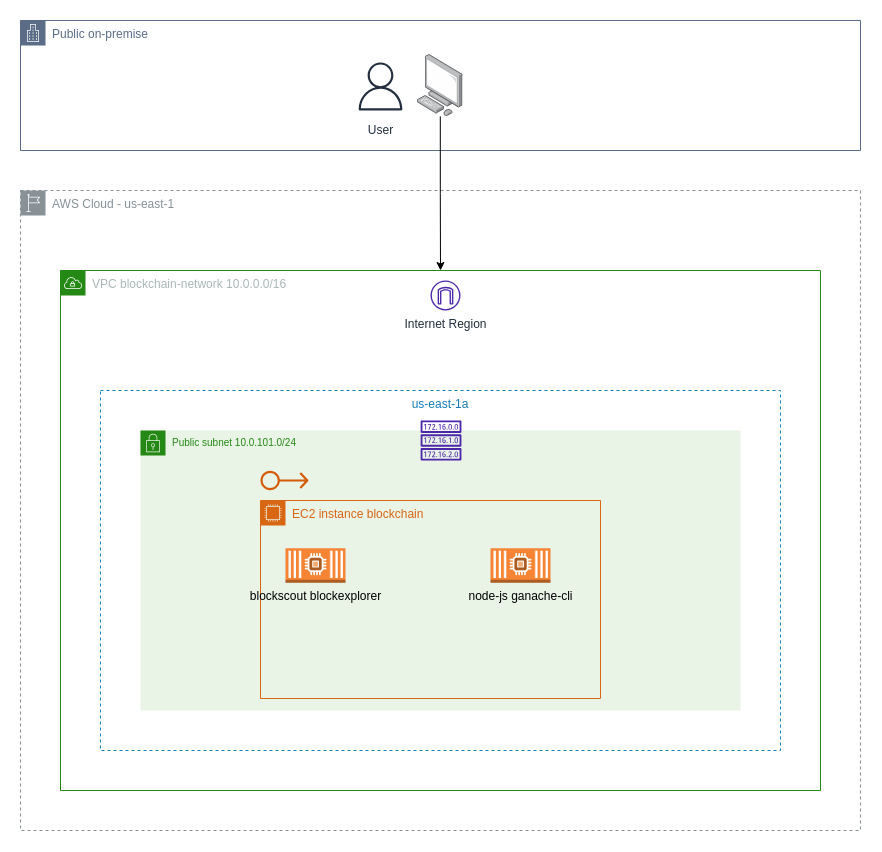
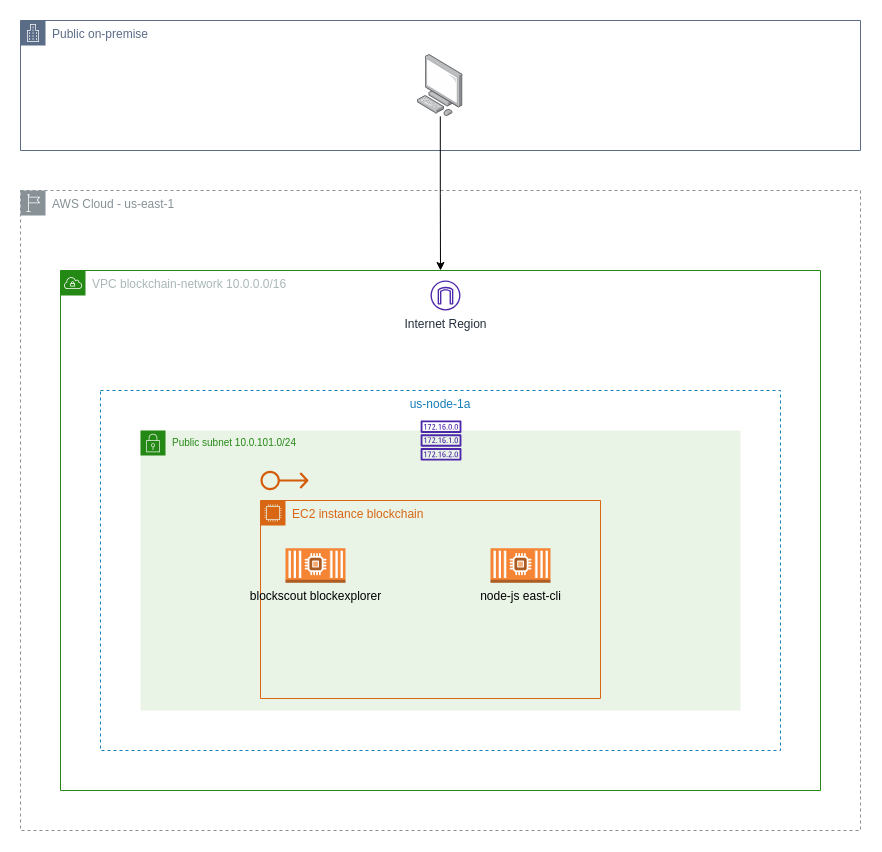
(381, 86) -> none
(440, 404) -> (440, 404)
(521, 597) -> (521, 597)
